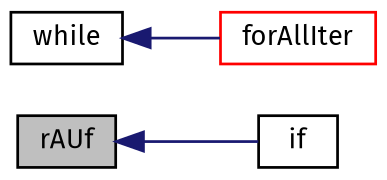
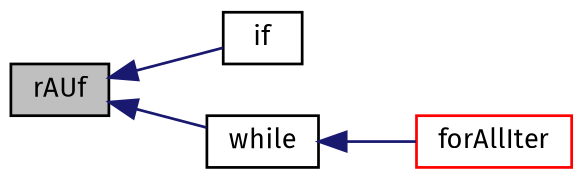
none -> (171, 118)
